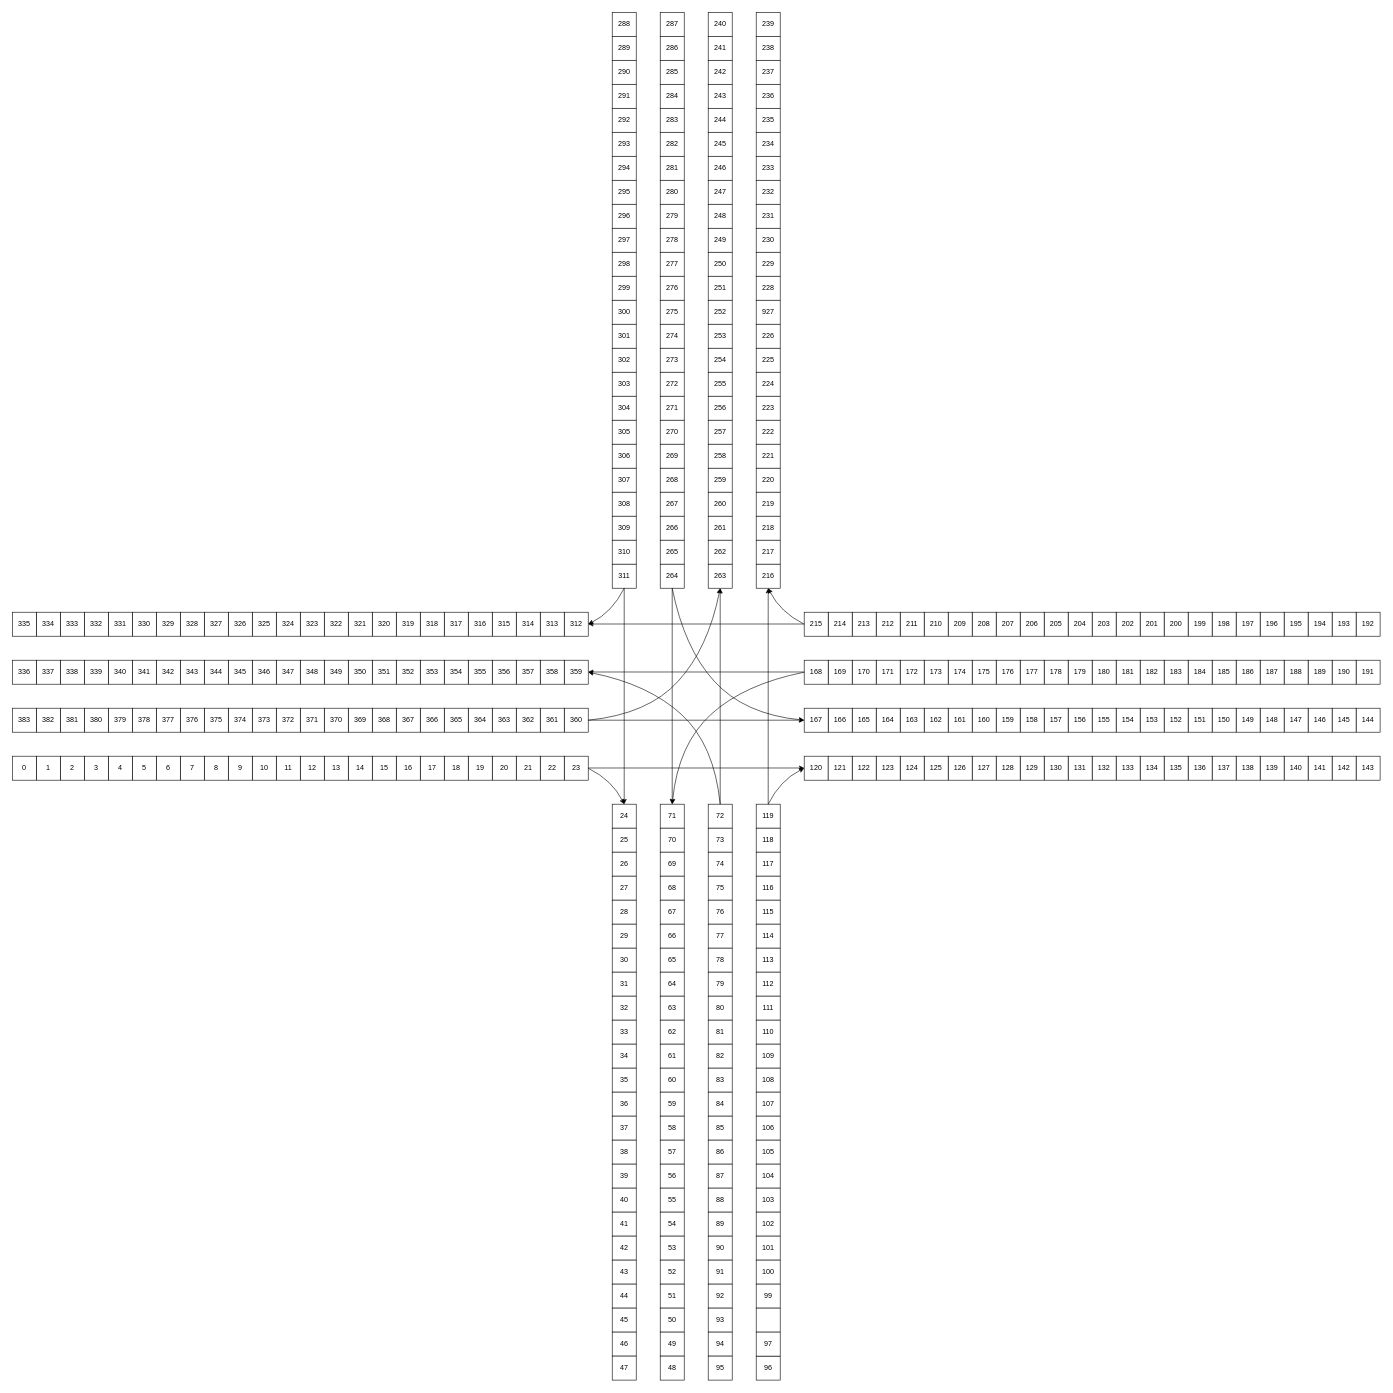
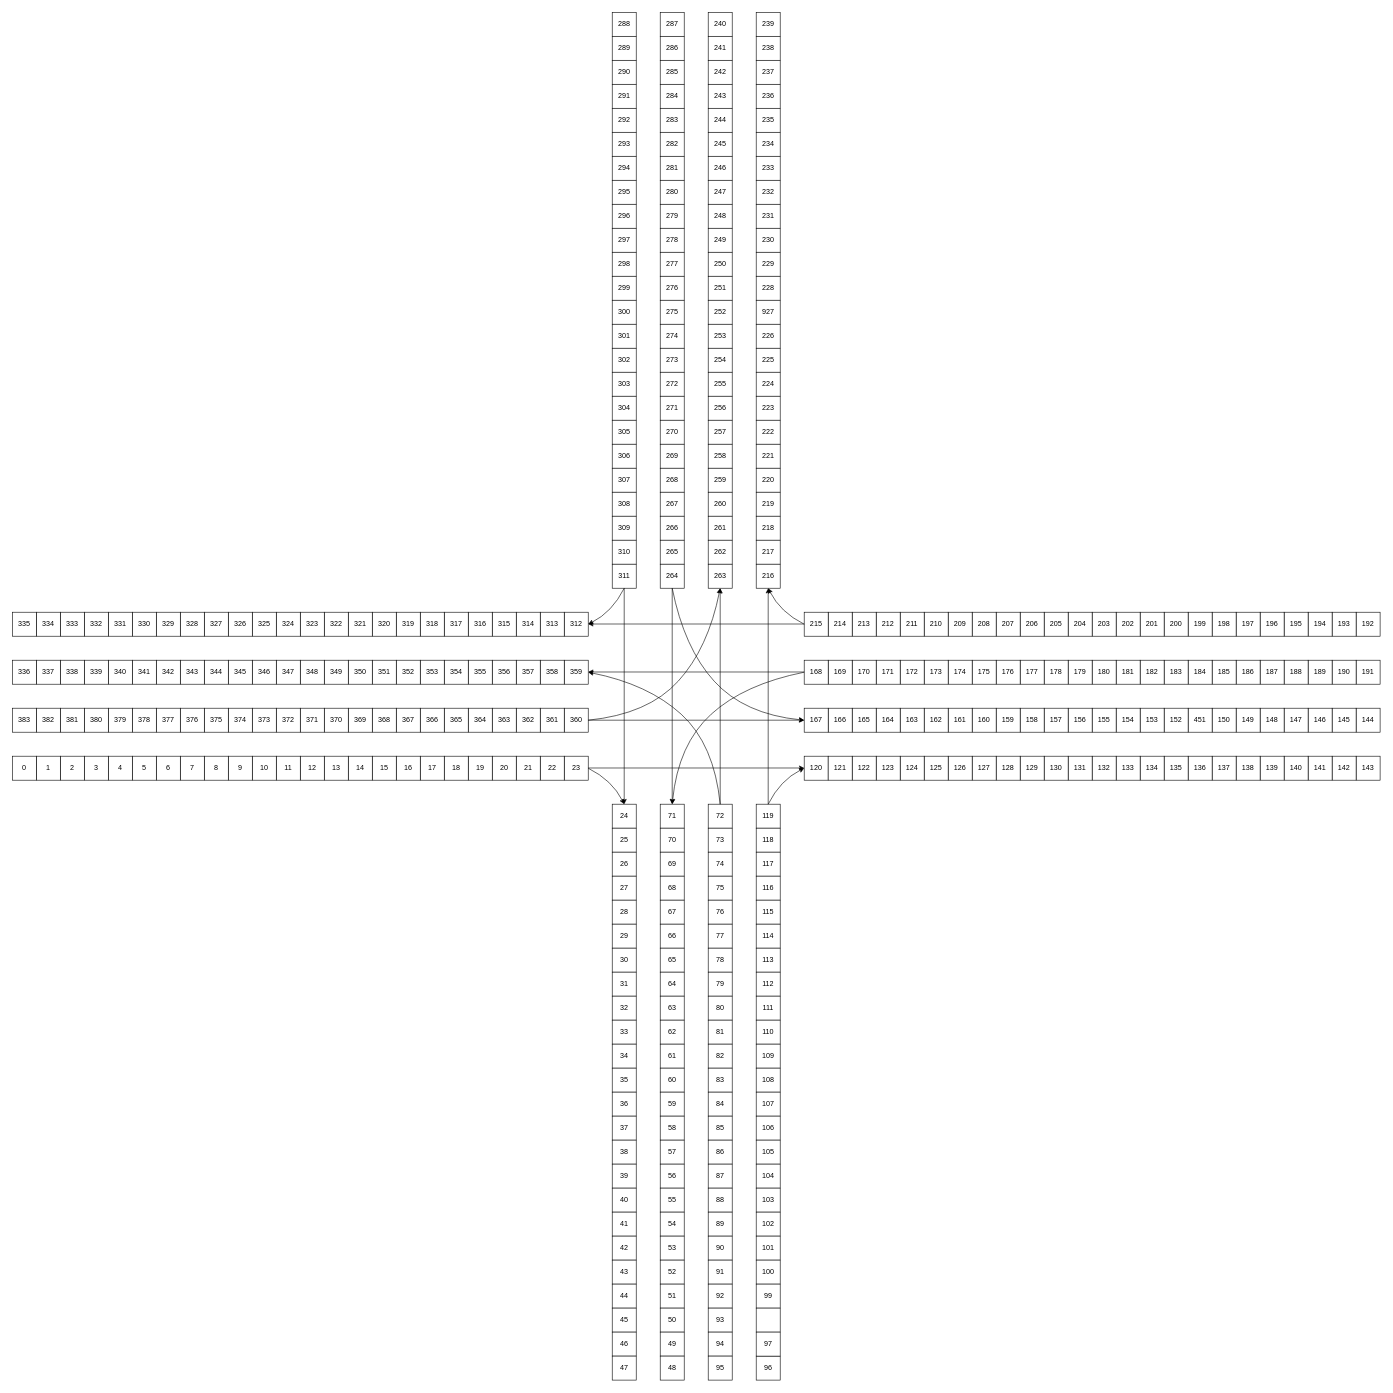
(1200, 720) -> (1200, 720)
